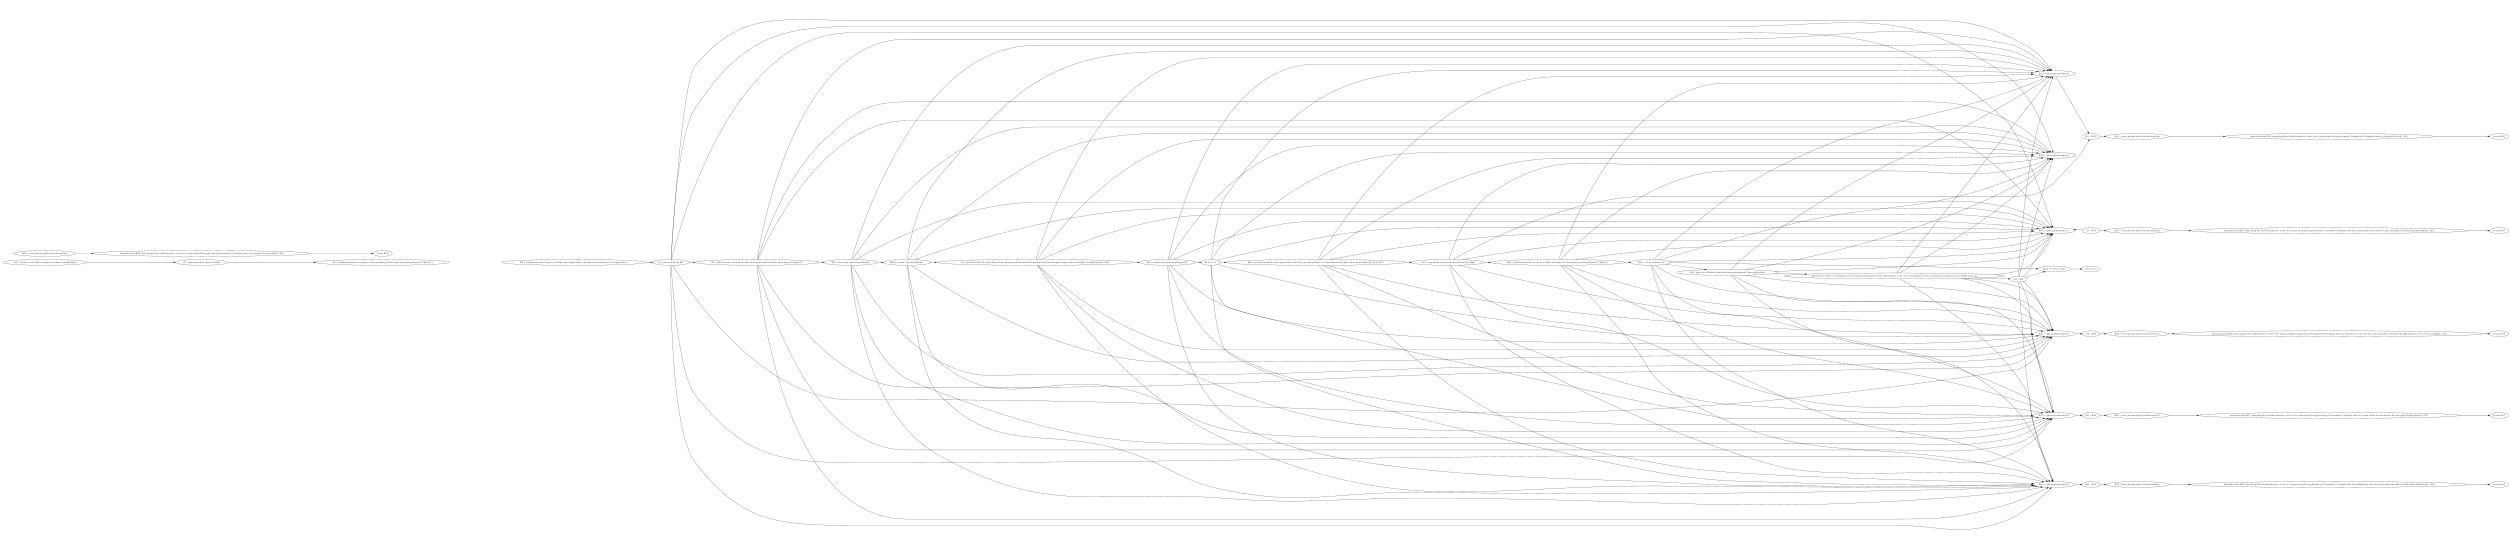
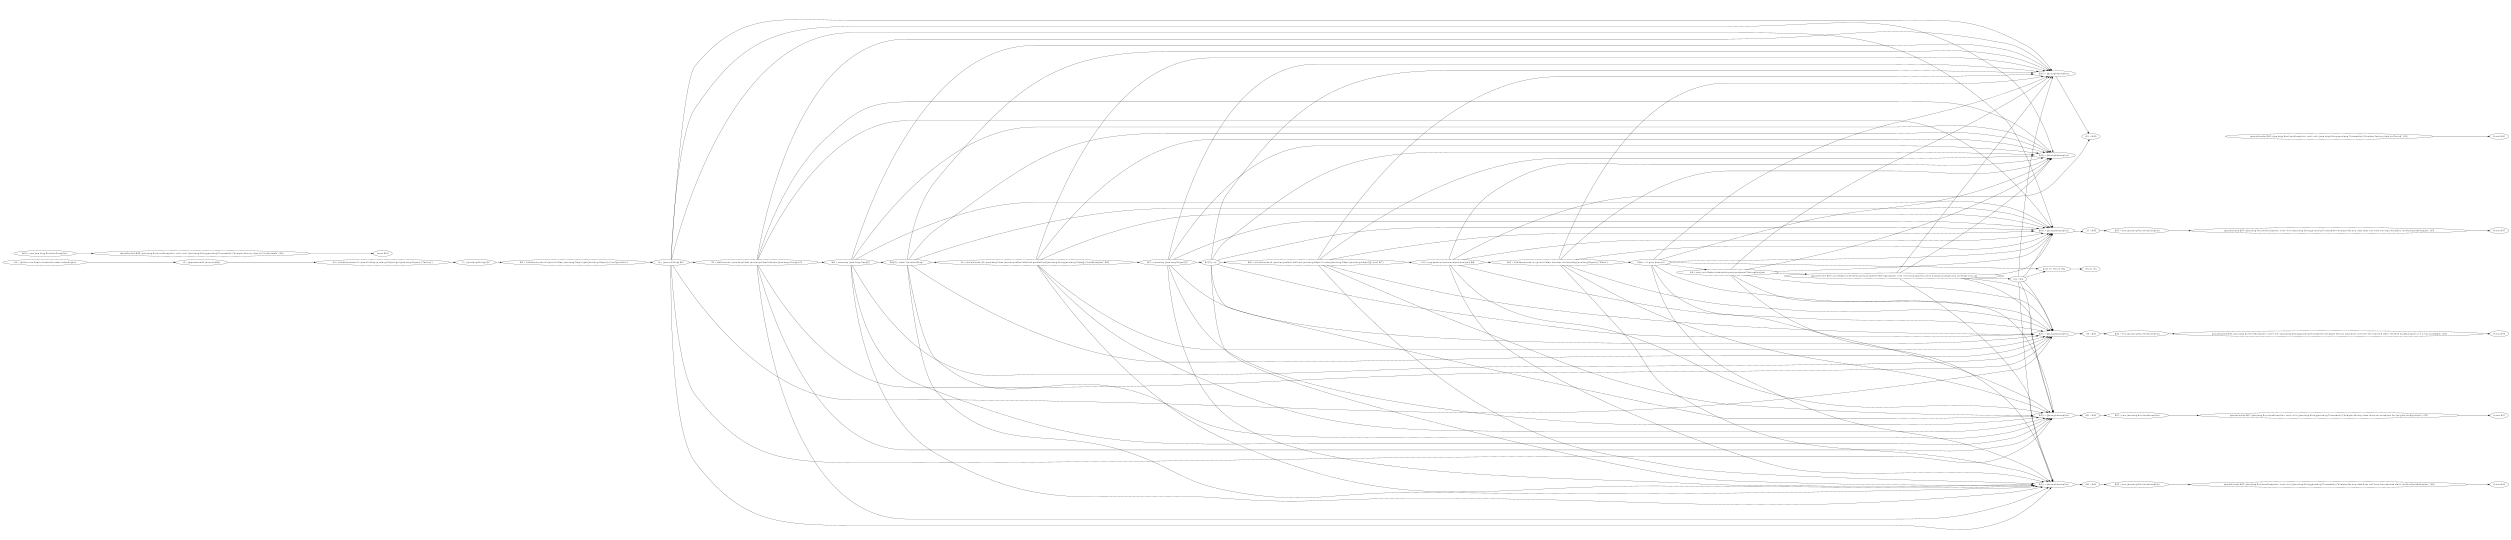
(2137, 136) -> none
(2036, 215) -> none
(2079, 230) -> (2077, 232)
none -> (476, 262)
